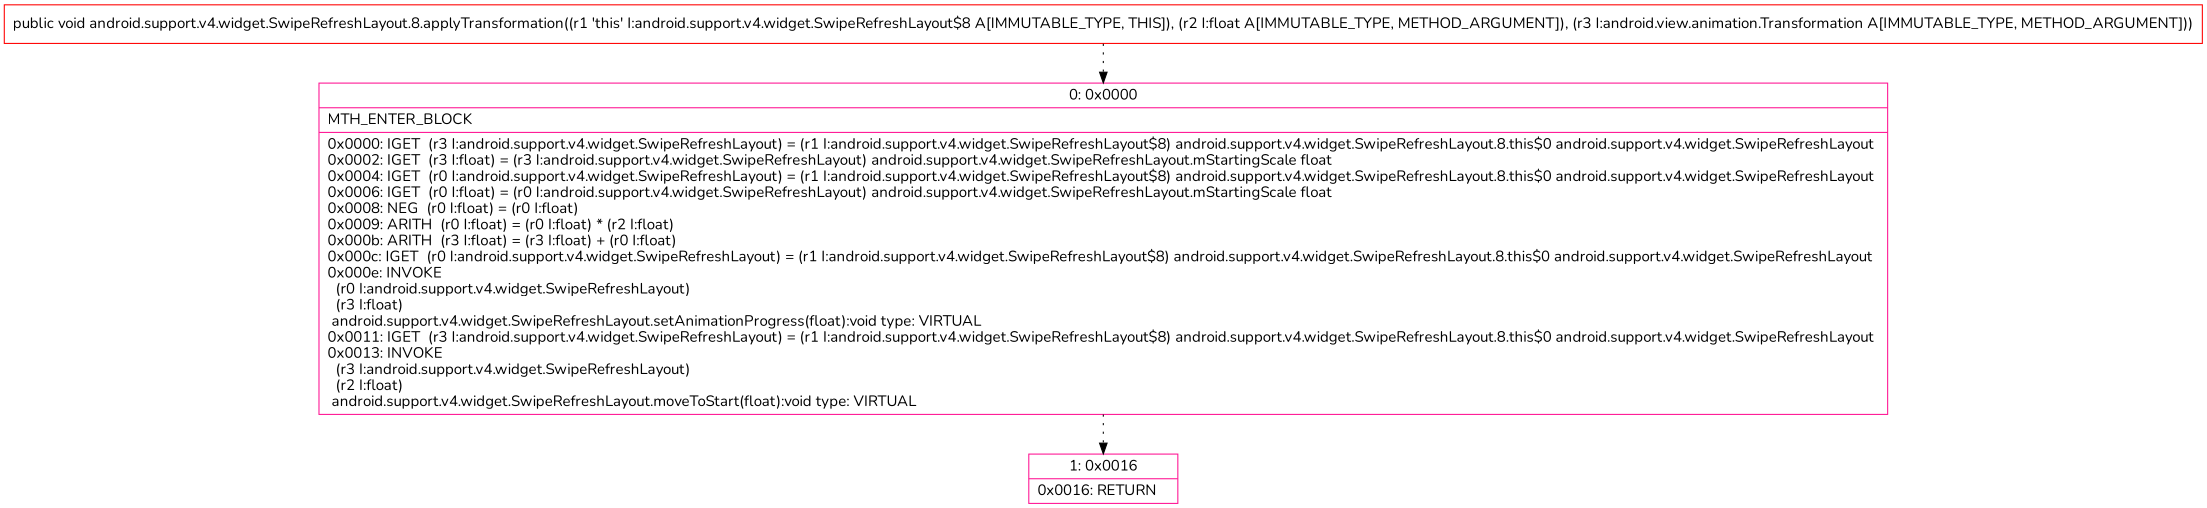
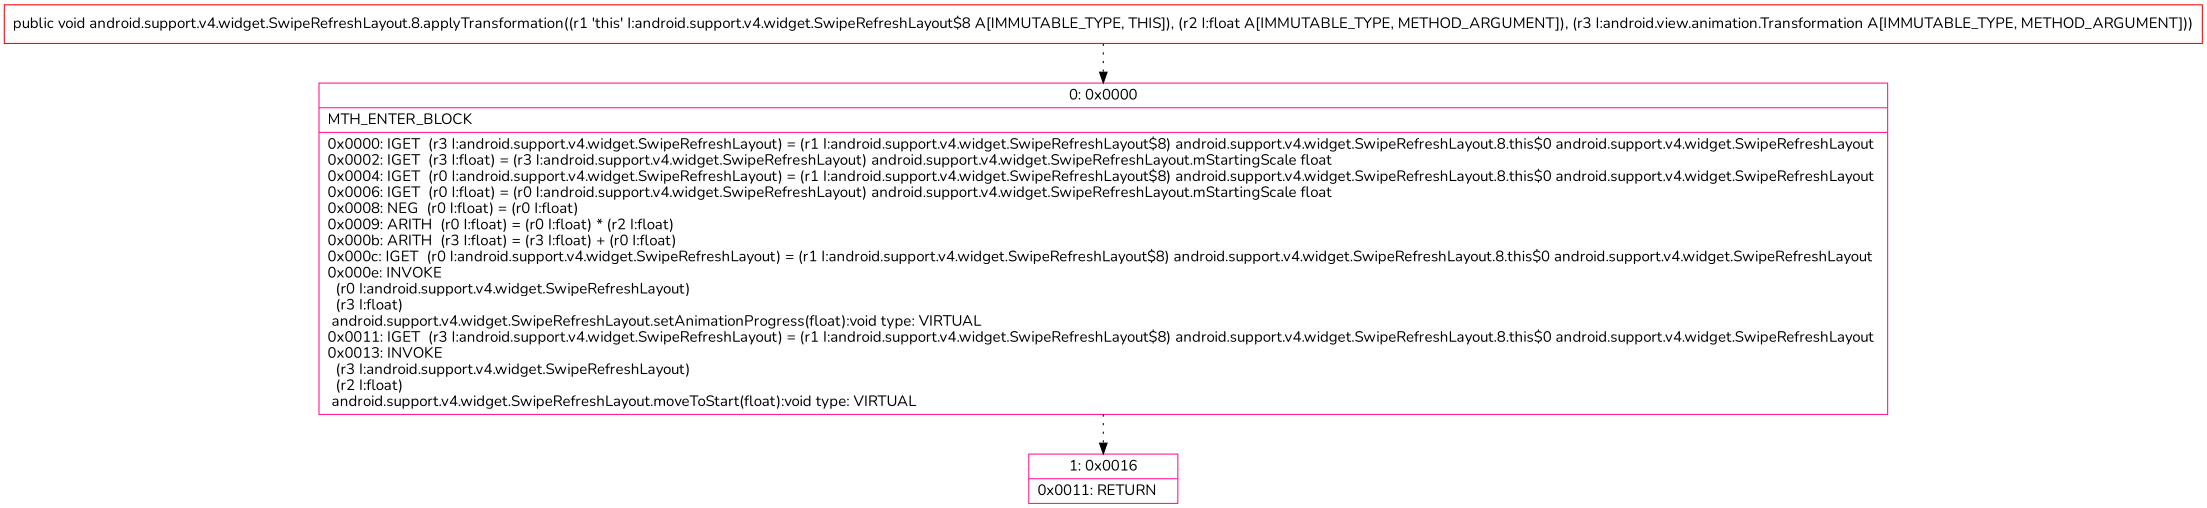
(1103, 491) -> (1103, 491)
